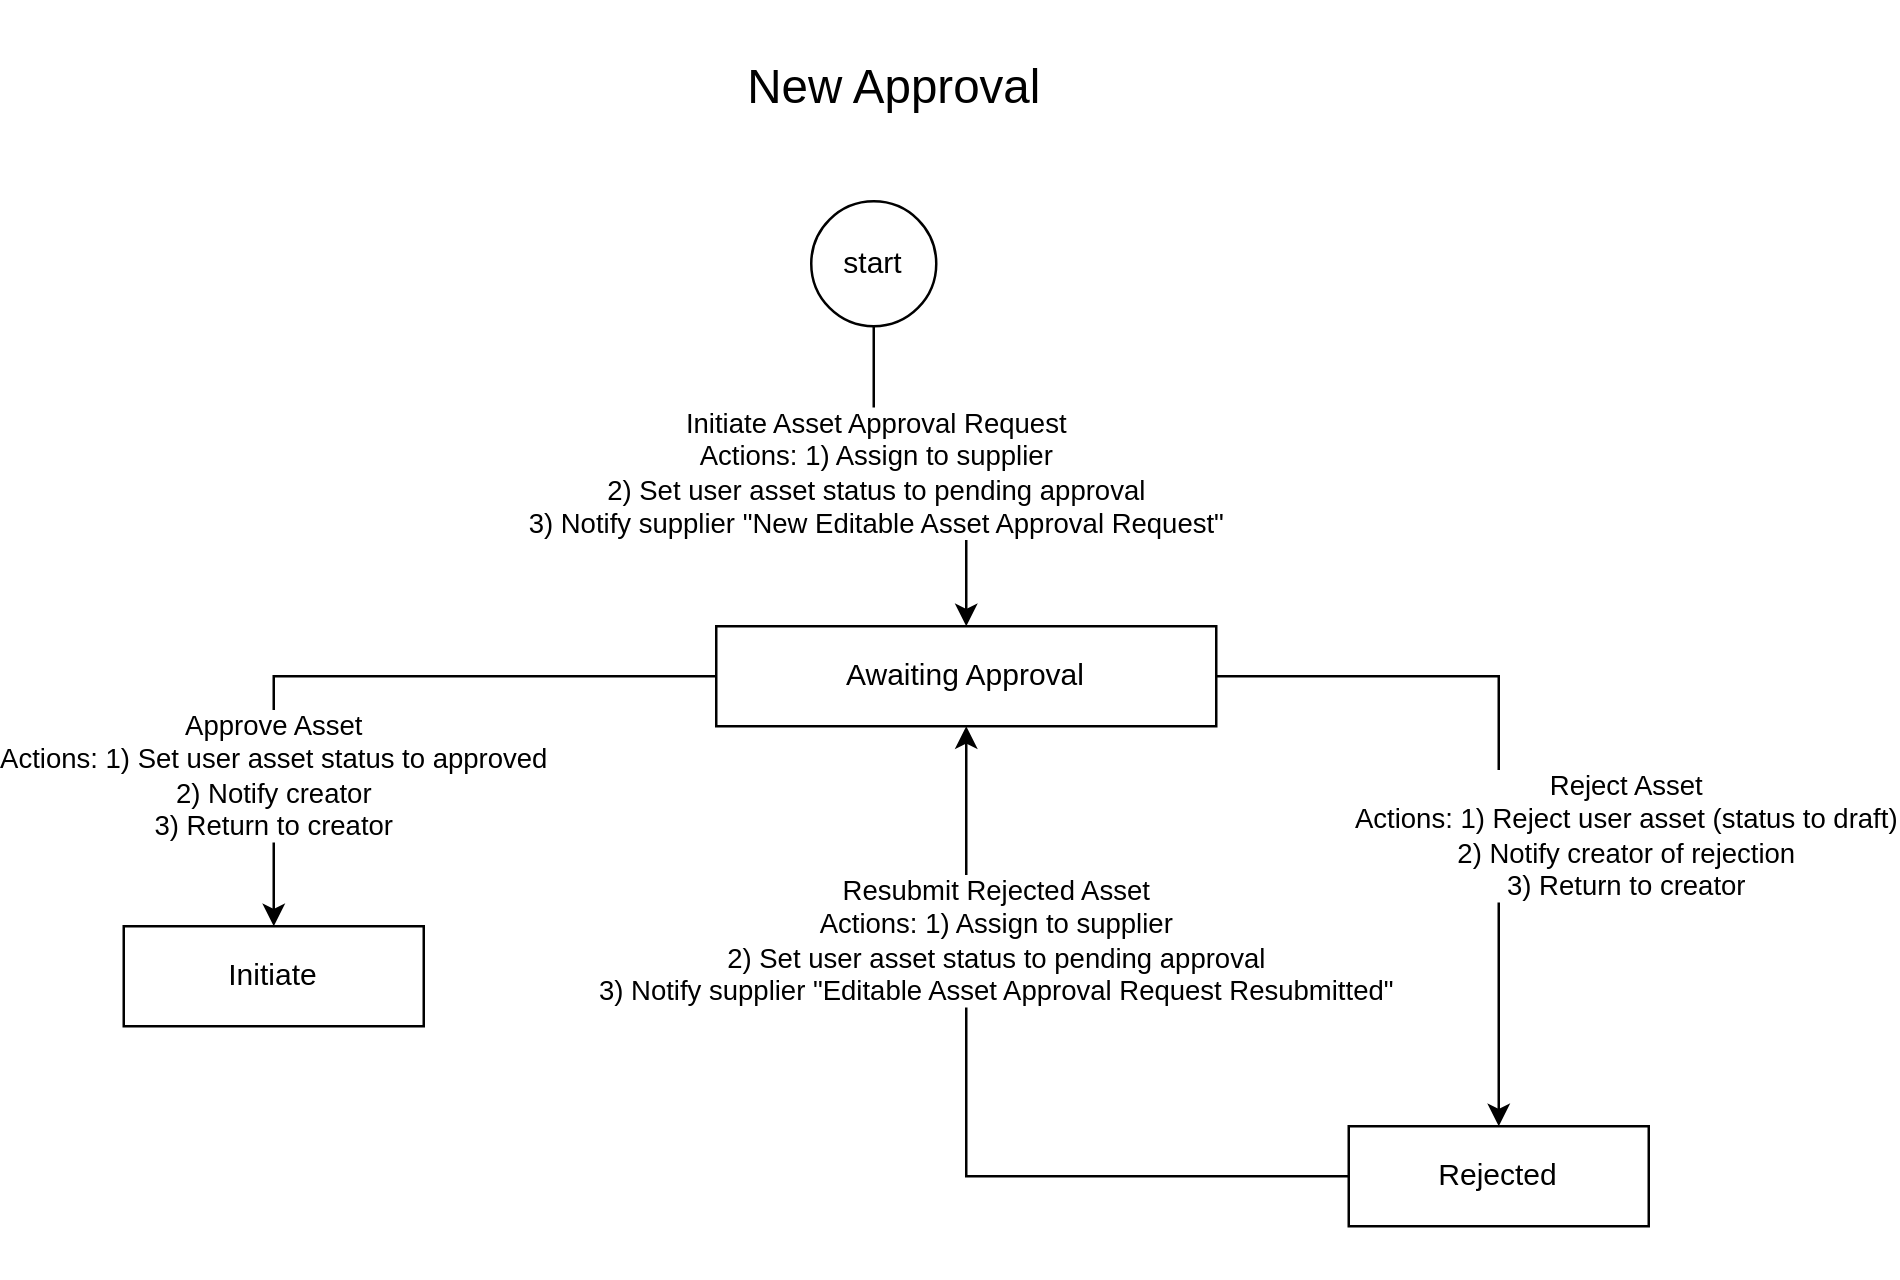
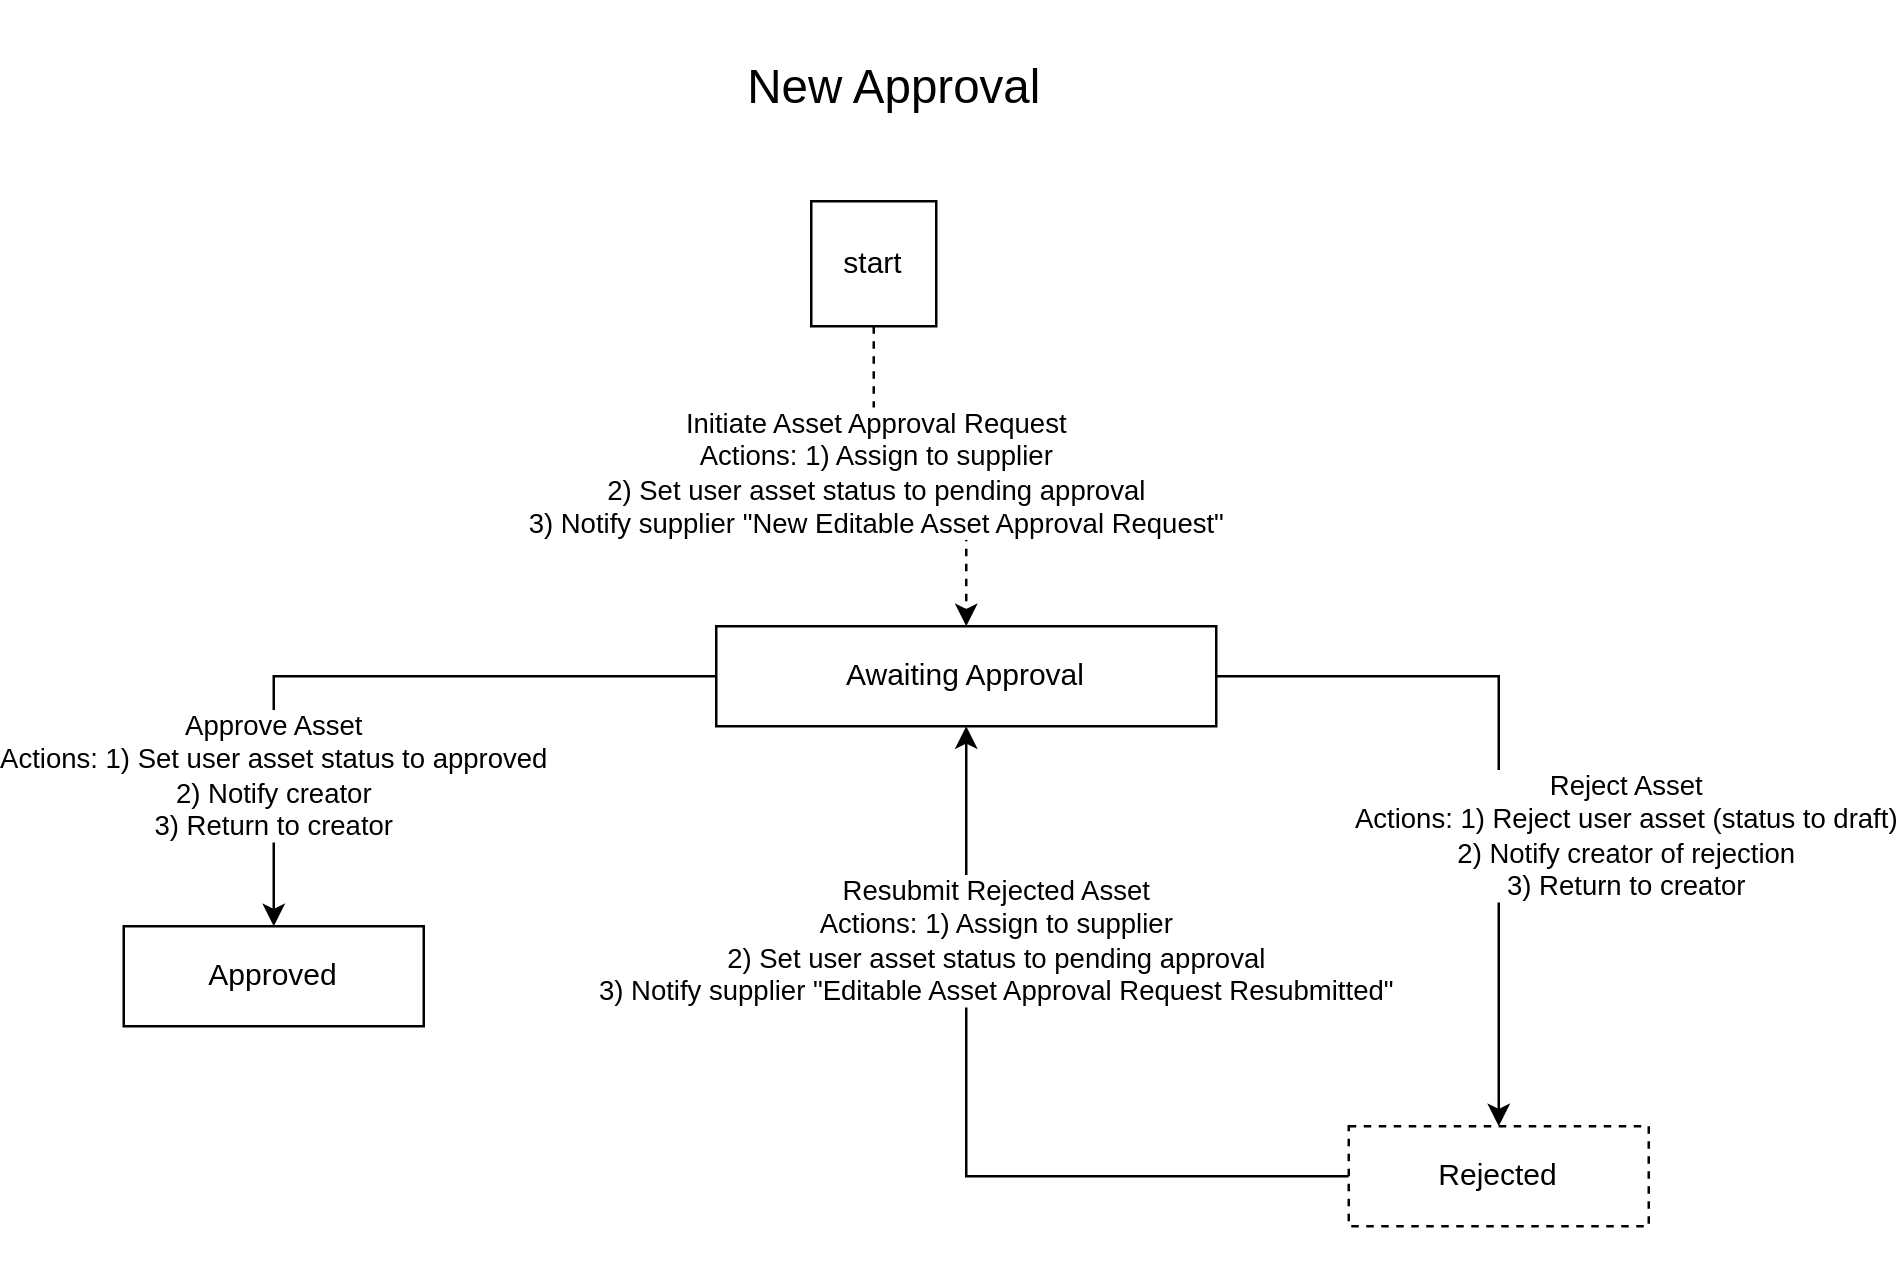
(874, 264) -> (874, 264)
(966, 574) -> (966, 574)
(274, 976) -> (274, 976)
(1499, 1176) -> (1499, 1176)
